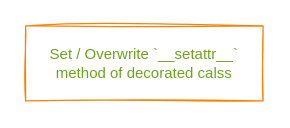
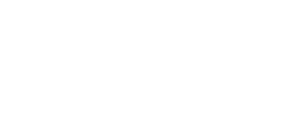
(144, 63) -> none
